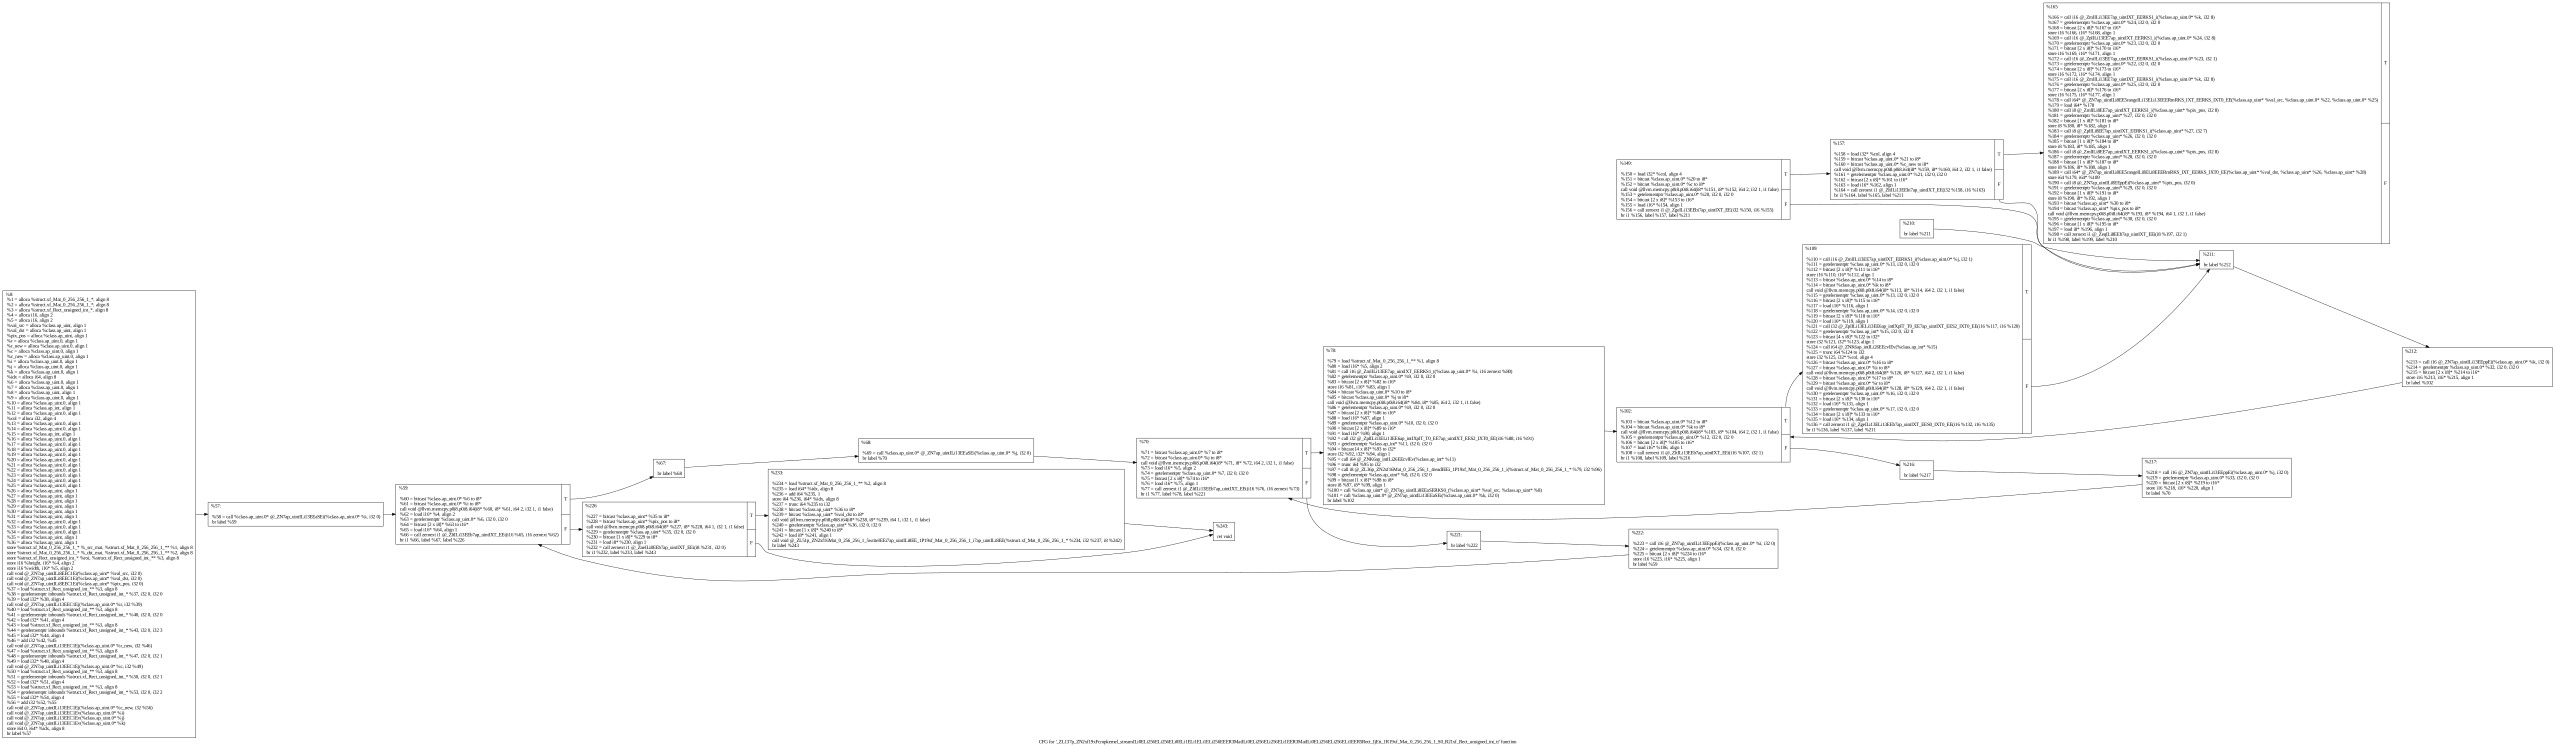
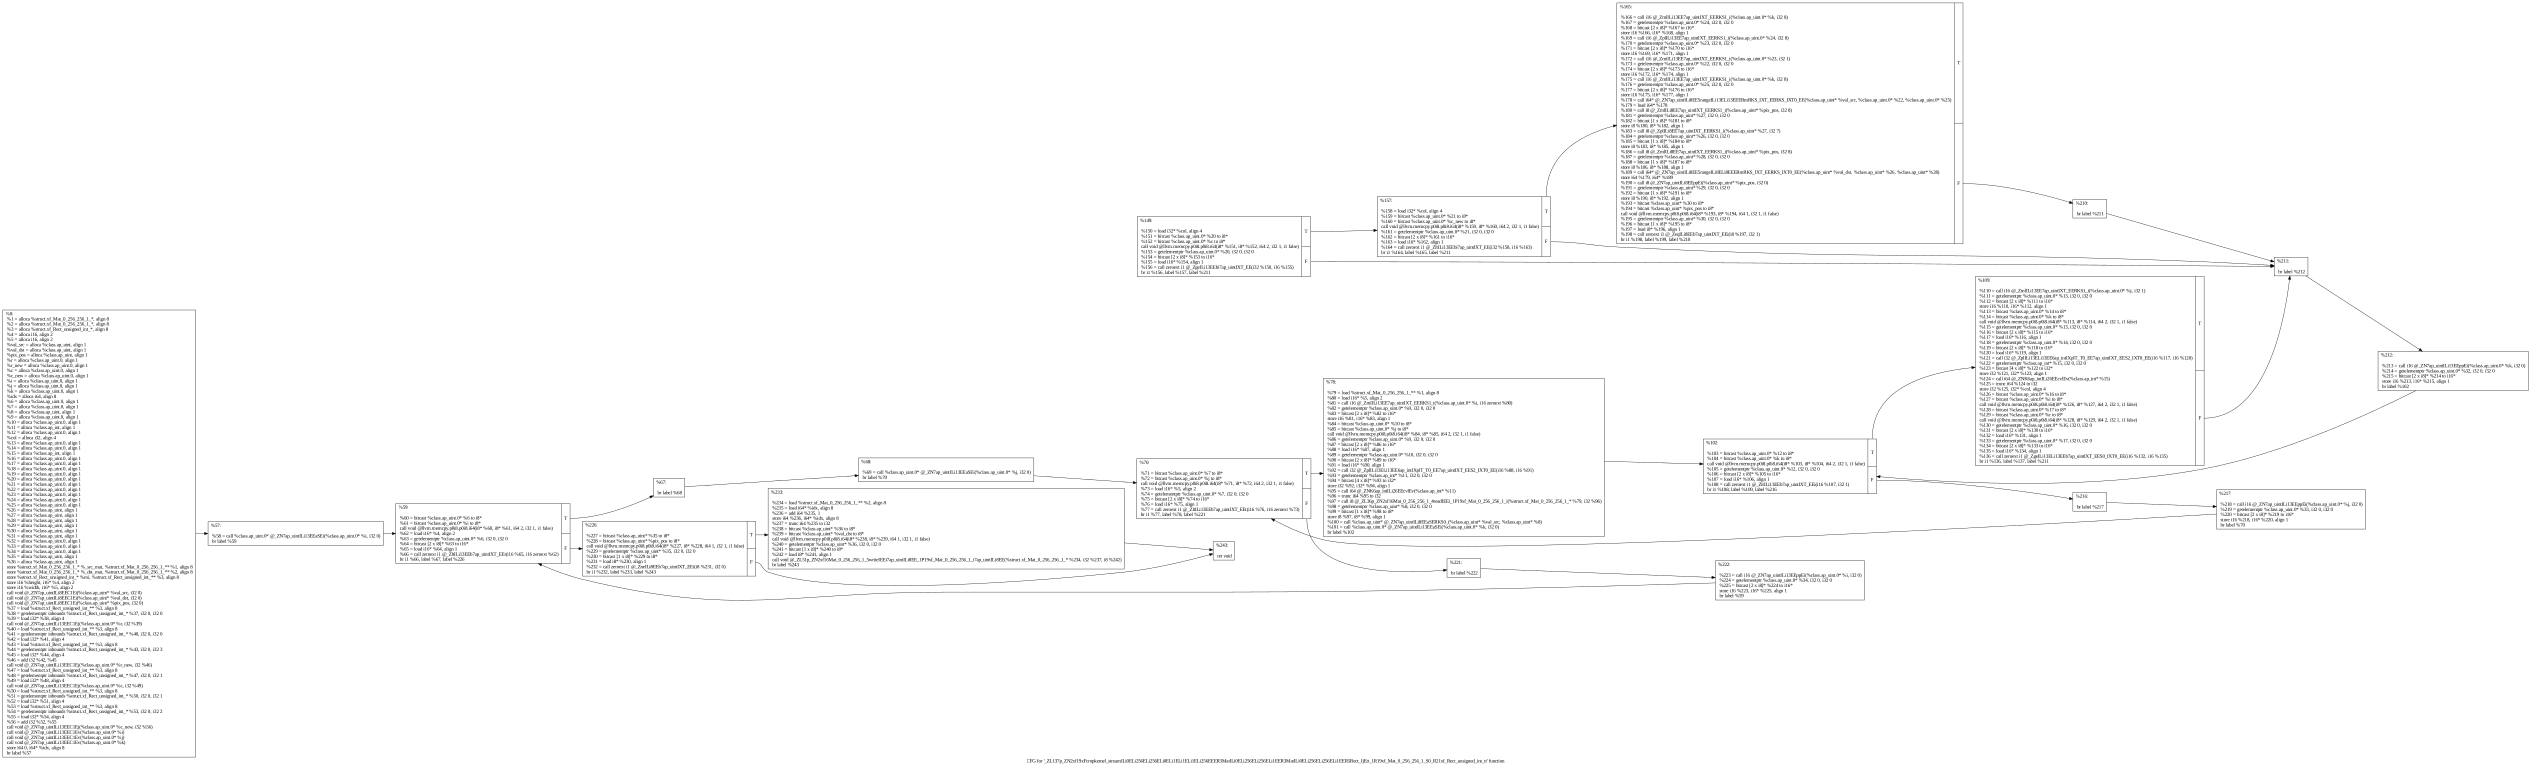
none -> (2017, 189)
